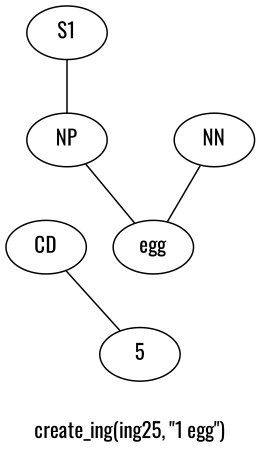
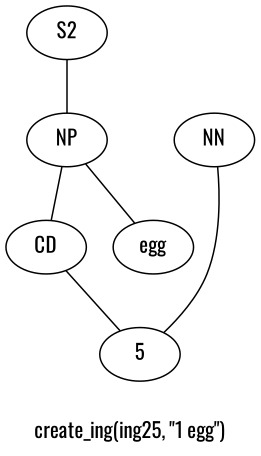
(67, 33) -> (67, 33)
none -> (57, 193)
(184, 194) -> (212, 257)
